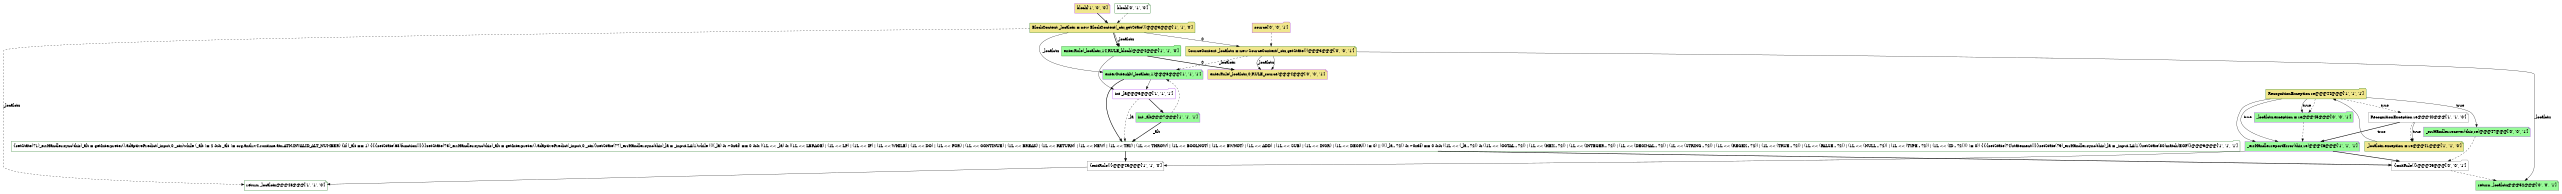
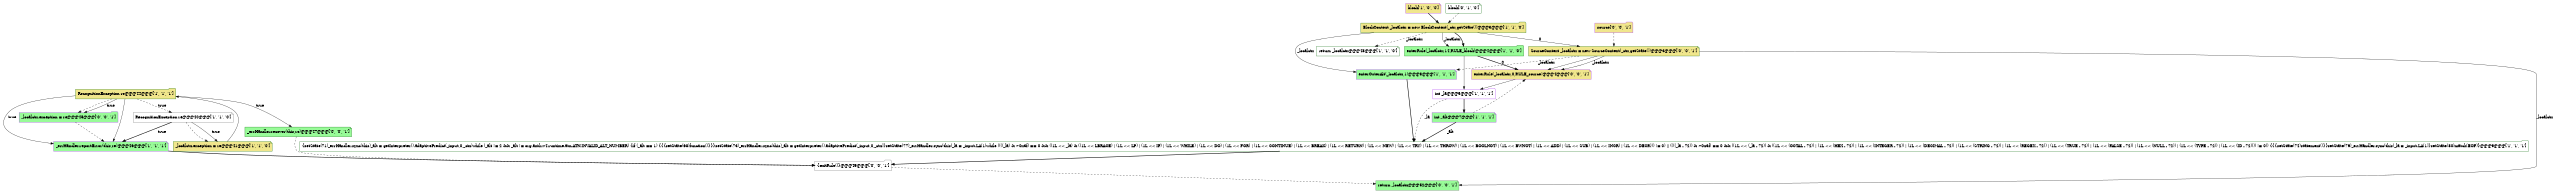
(1149, 83) -> (1499, 84)
(1179, 95) -> (1499, 98)
(2477, 132) -> (298, 132)
(1126, 166) -> none
